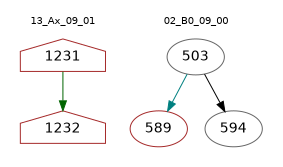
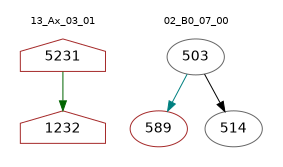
(63, 21) -> (63, 21)
(196, 21) -> (196, 21)
(63, 57) -> (63, 57)
(234, 129) -> (234, 129)
